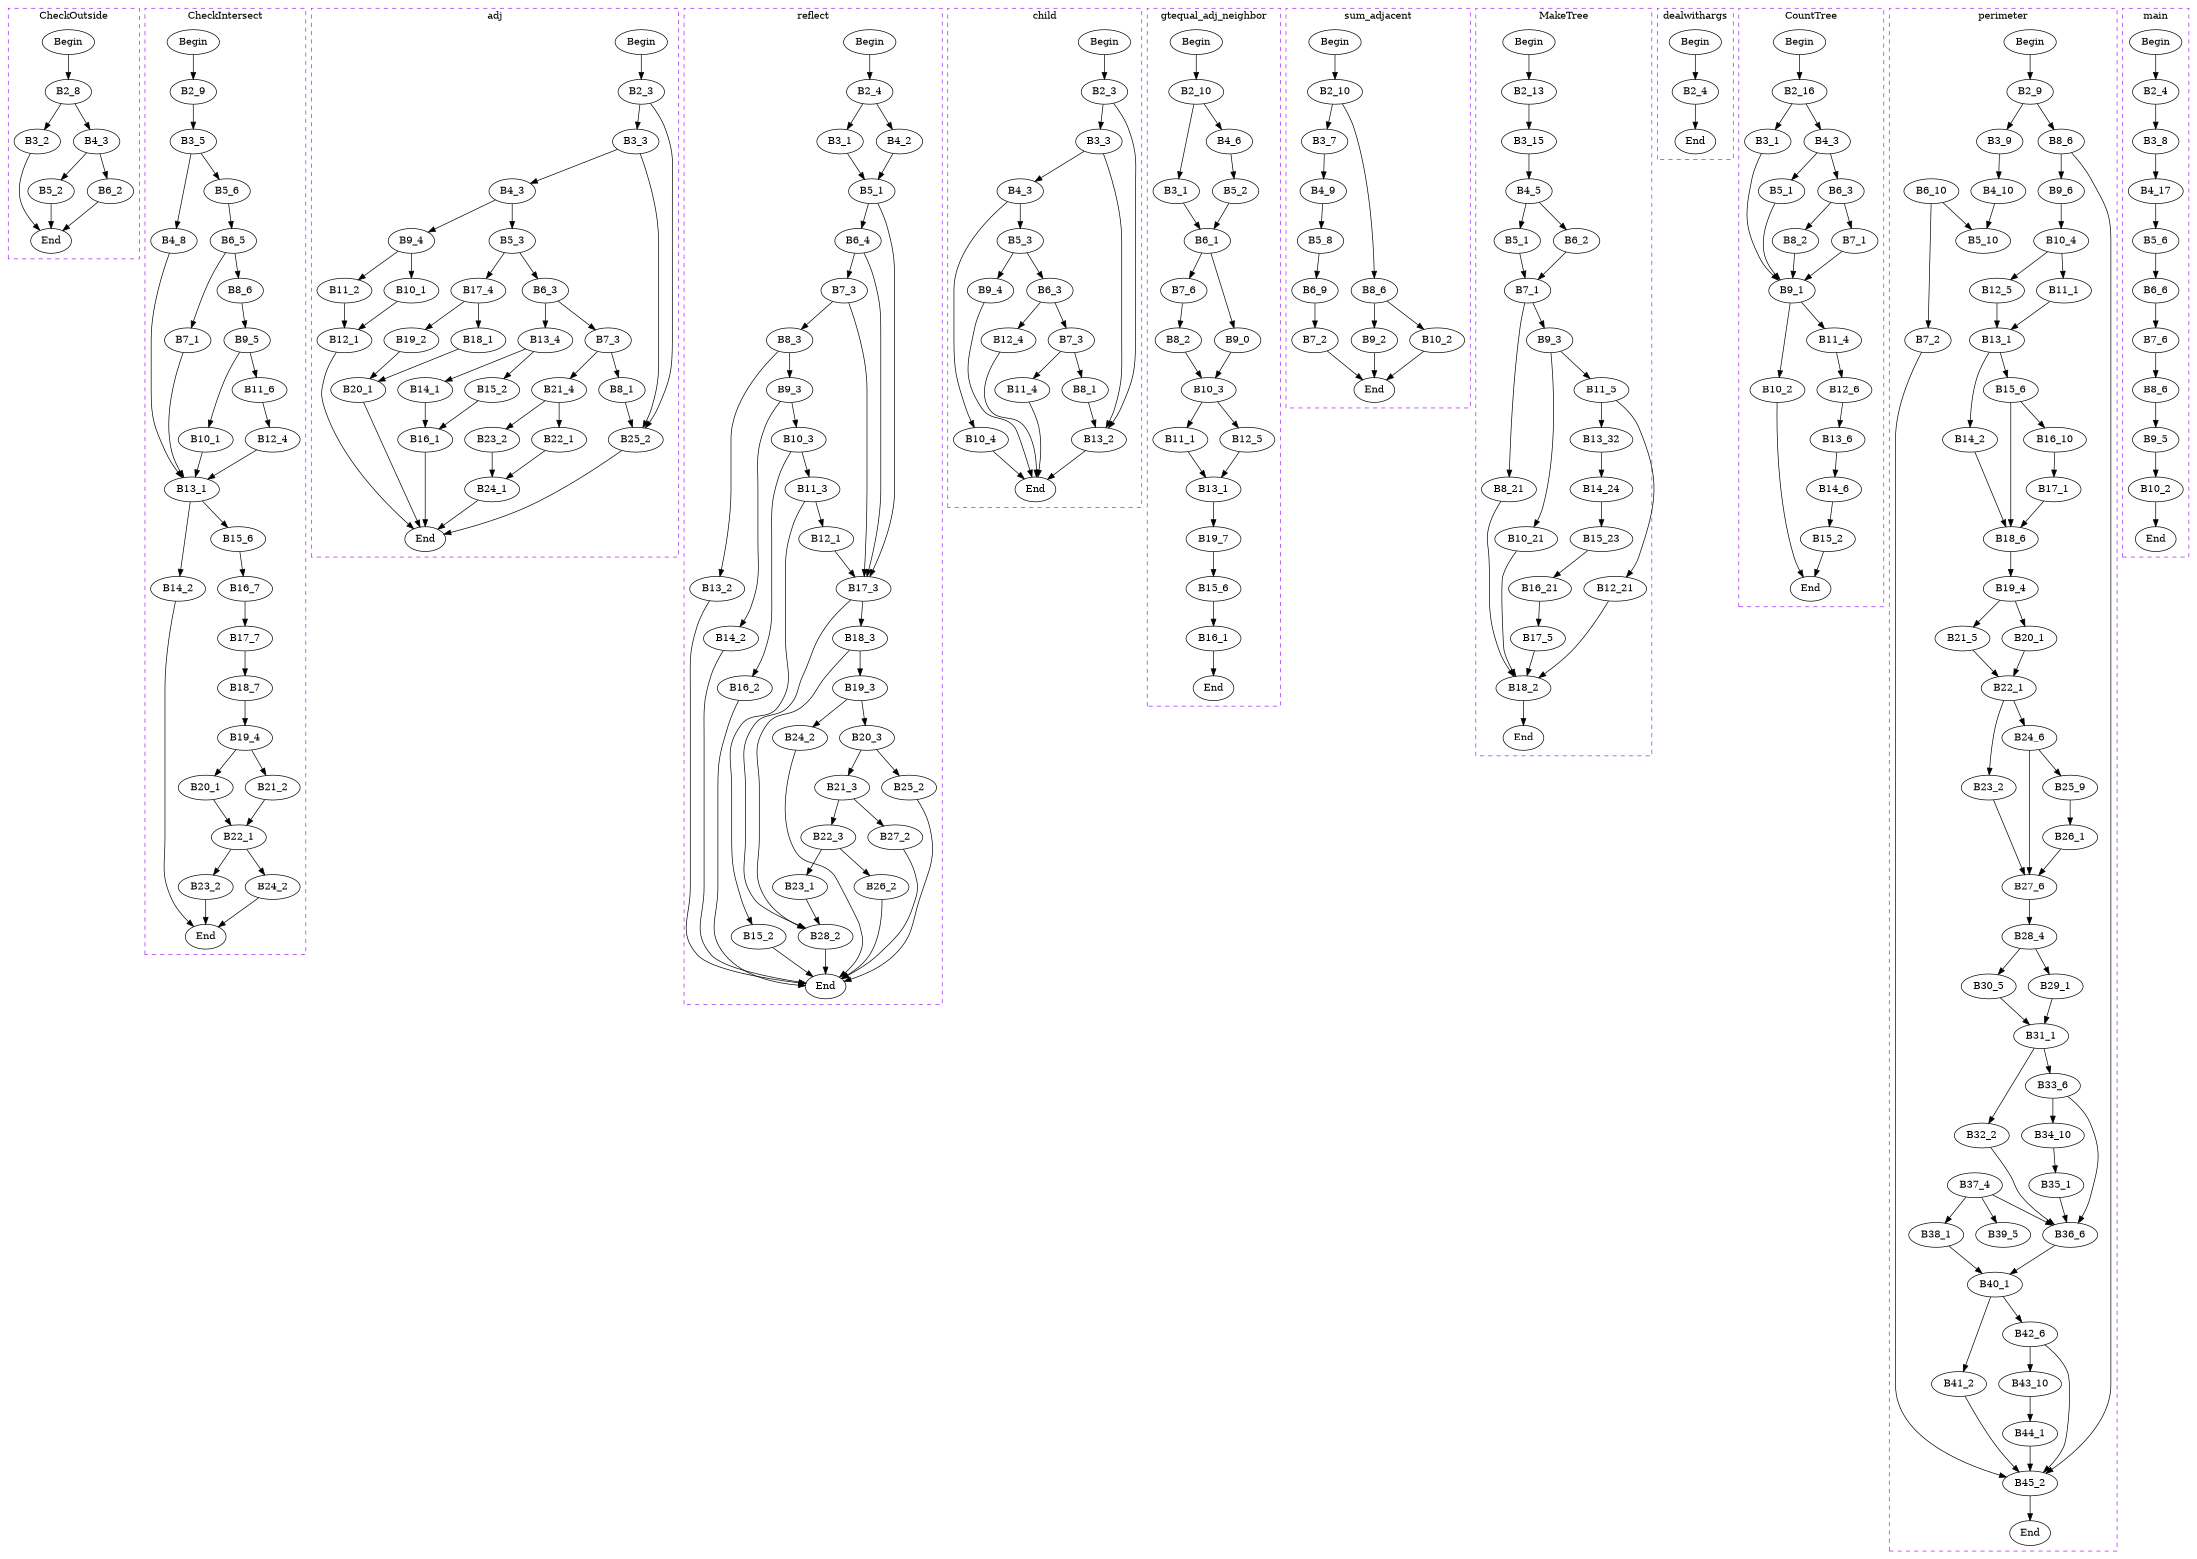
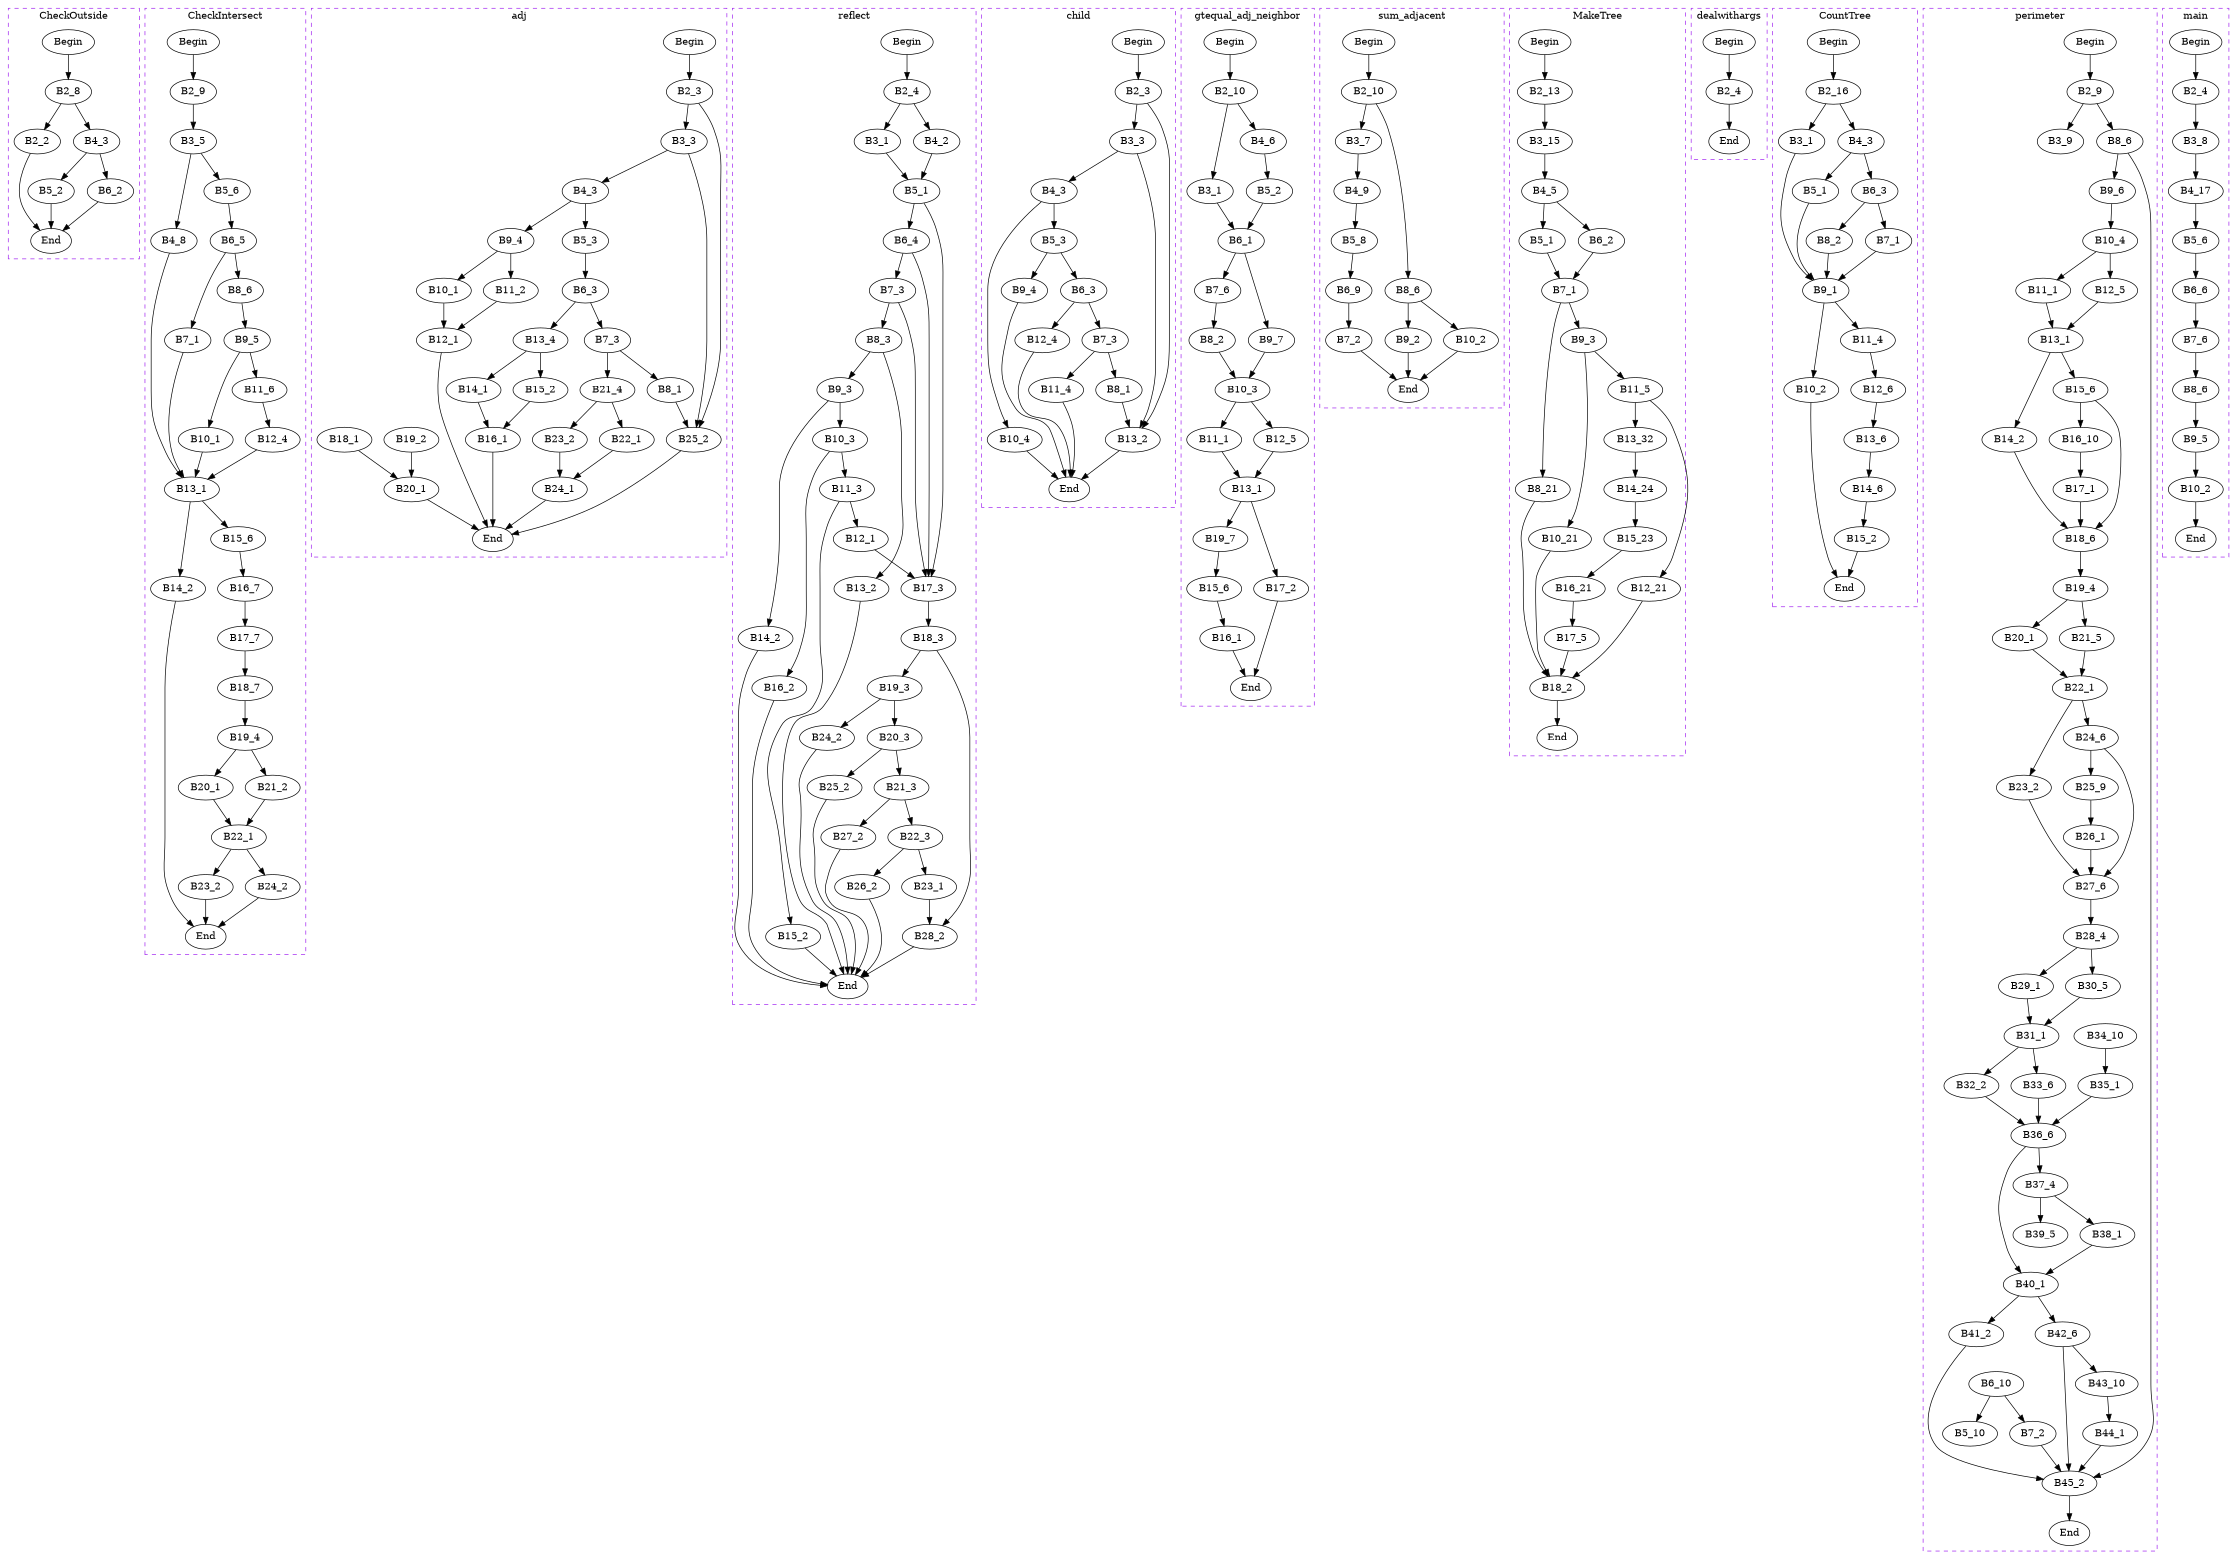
(37, 142) -> (37, 142)
(1998, 191) -> none
(478, 291) -> none
(1238, 340) -> (1271, 340)
none -> (1281, 589)
(744, 756) -> none
(2053, 1107) -> none
(2019, 1208) -> (2039, 1157)
